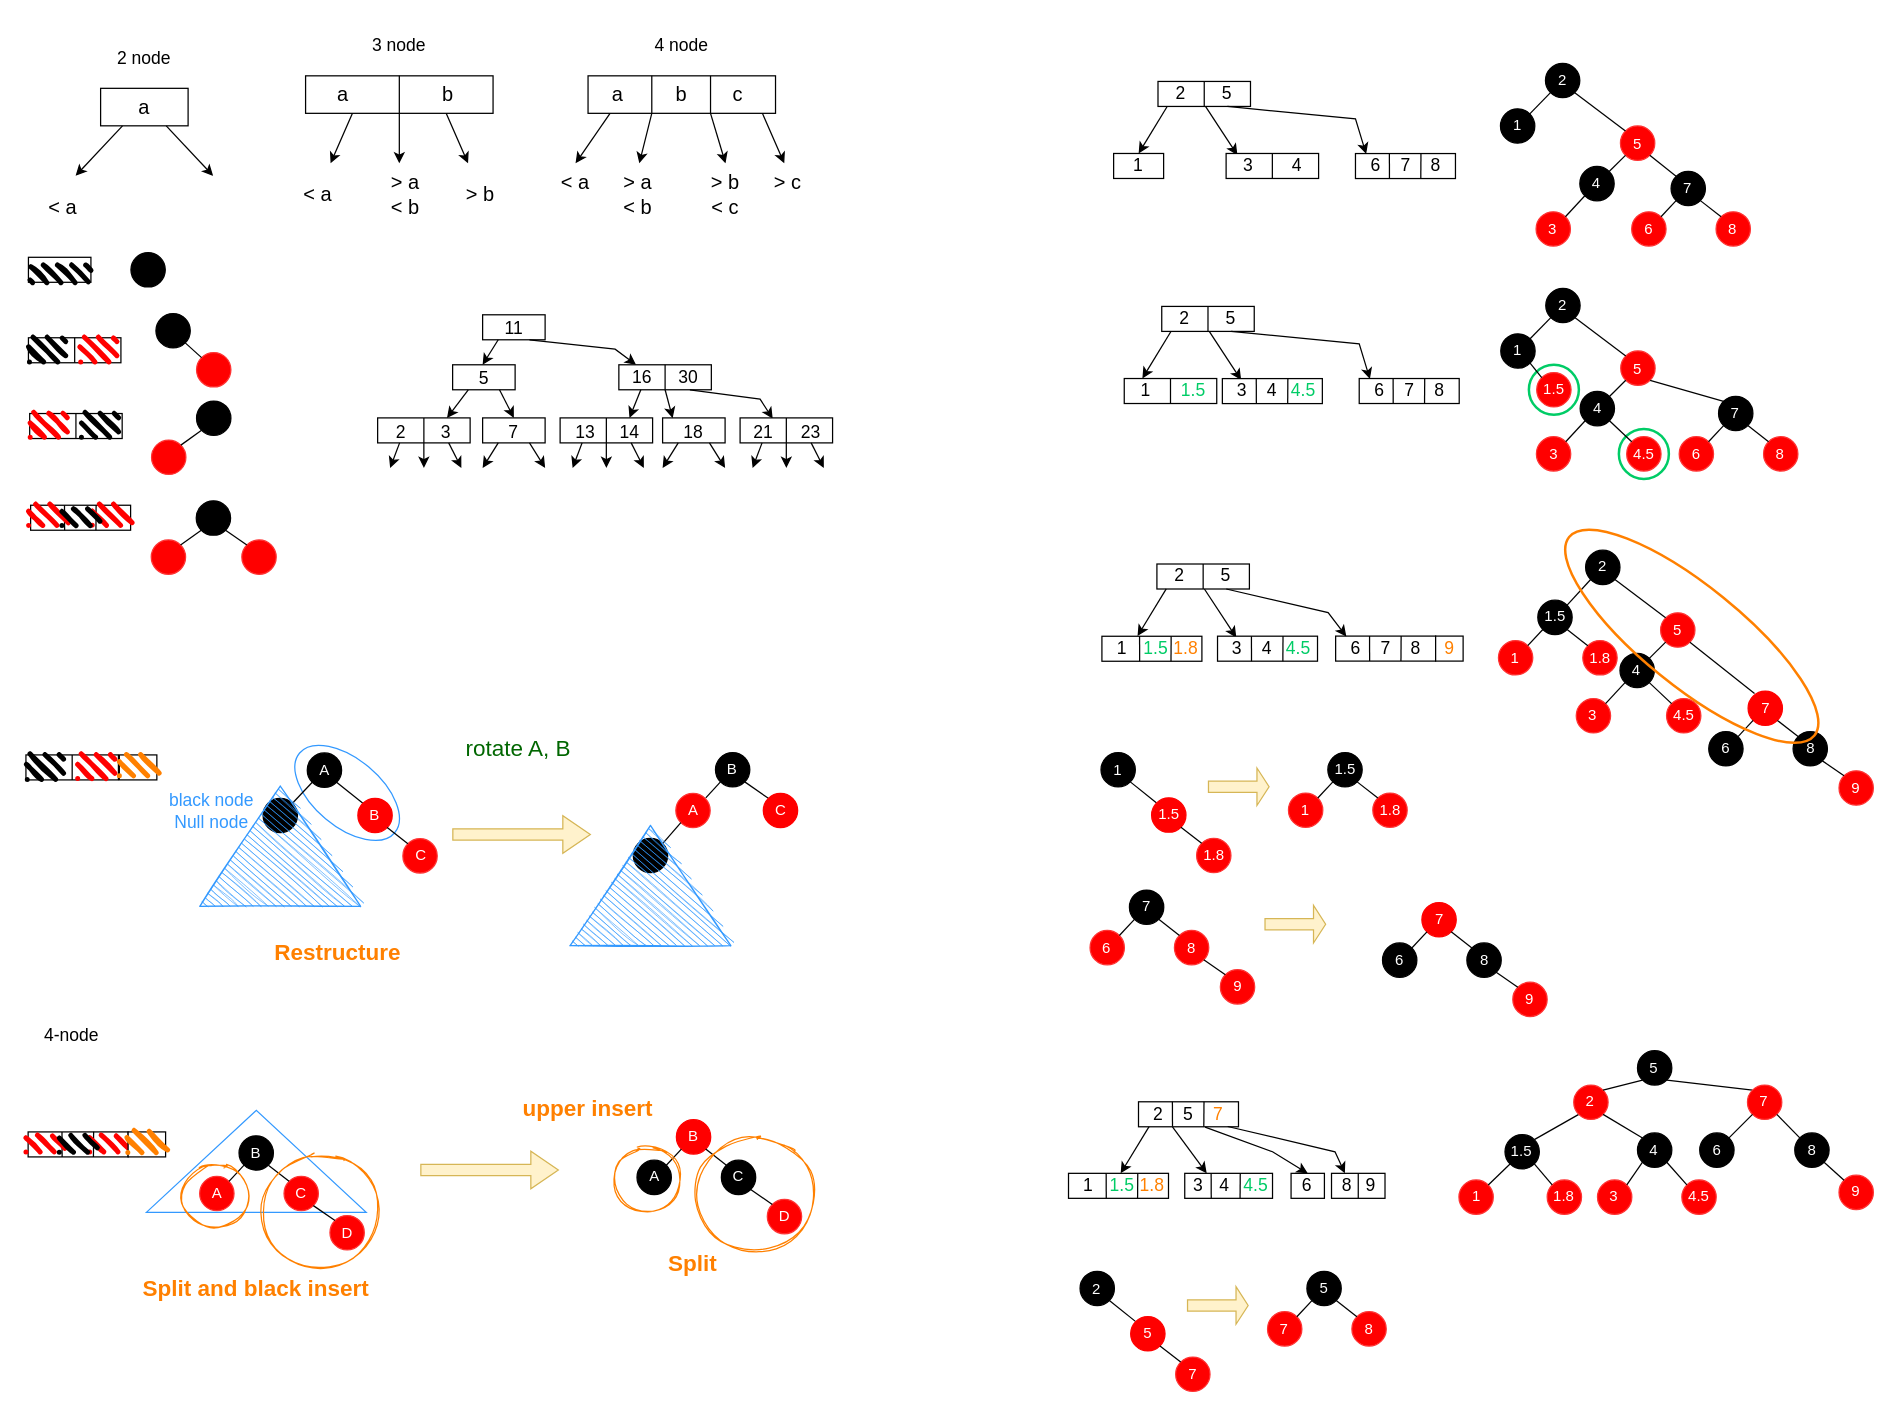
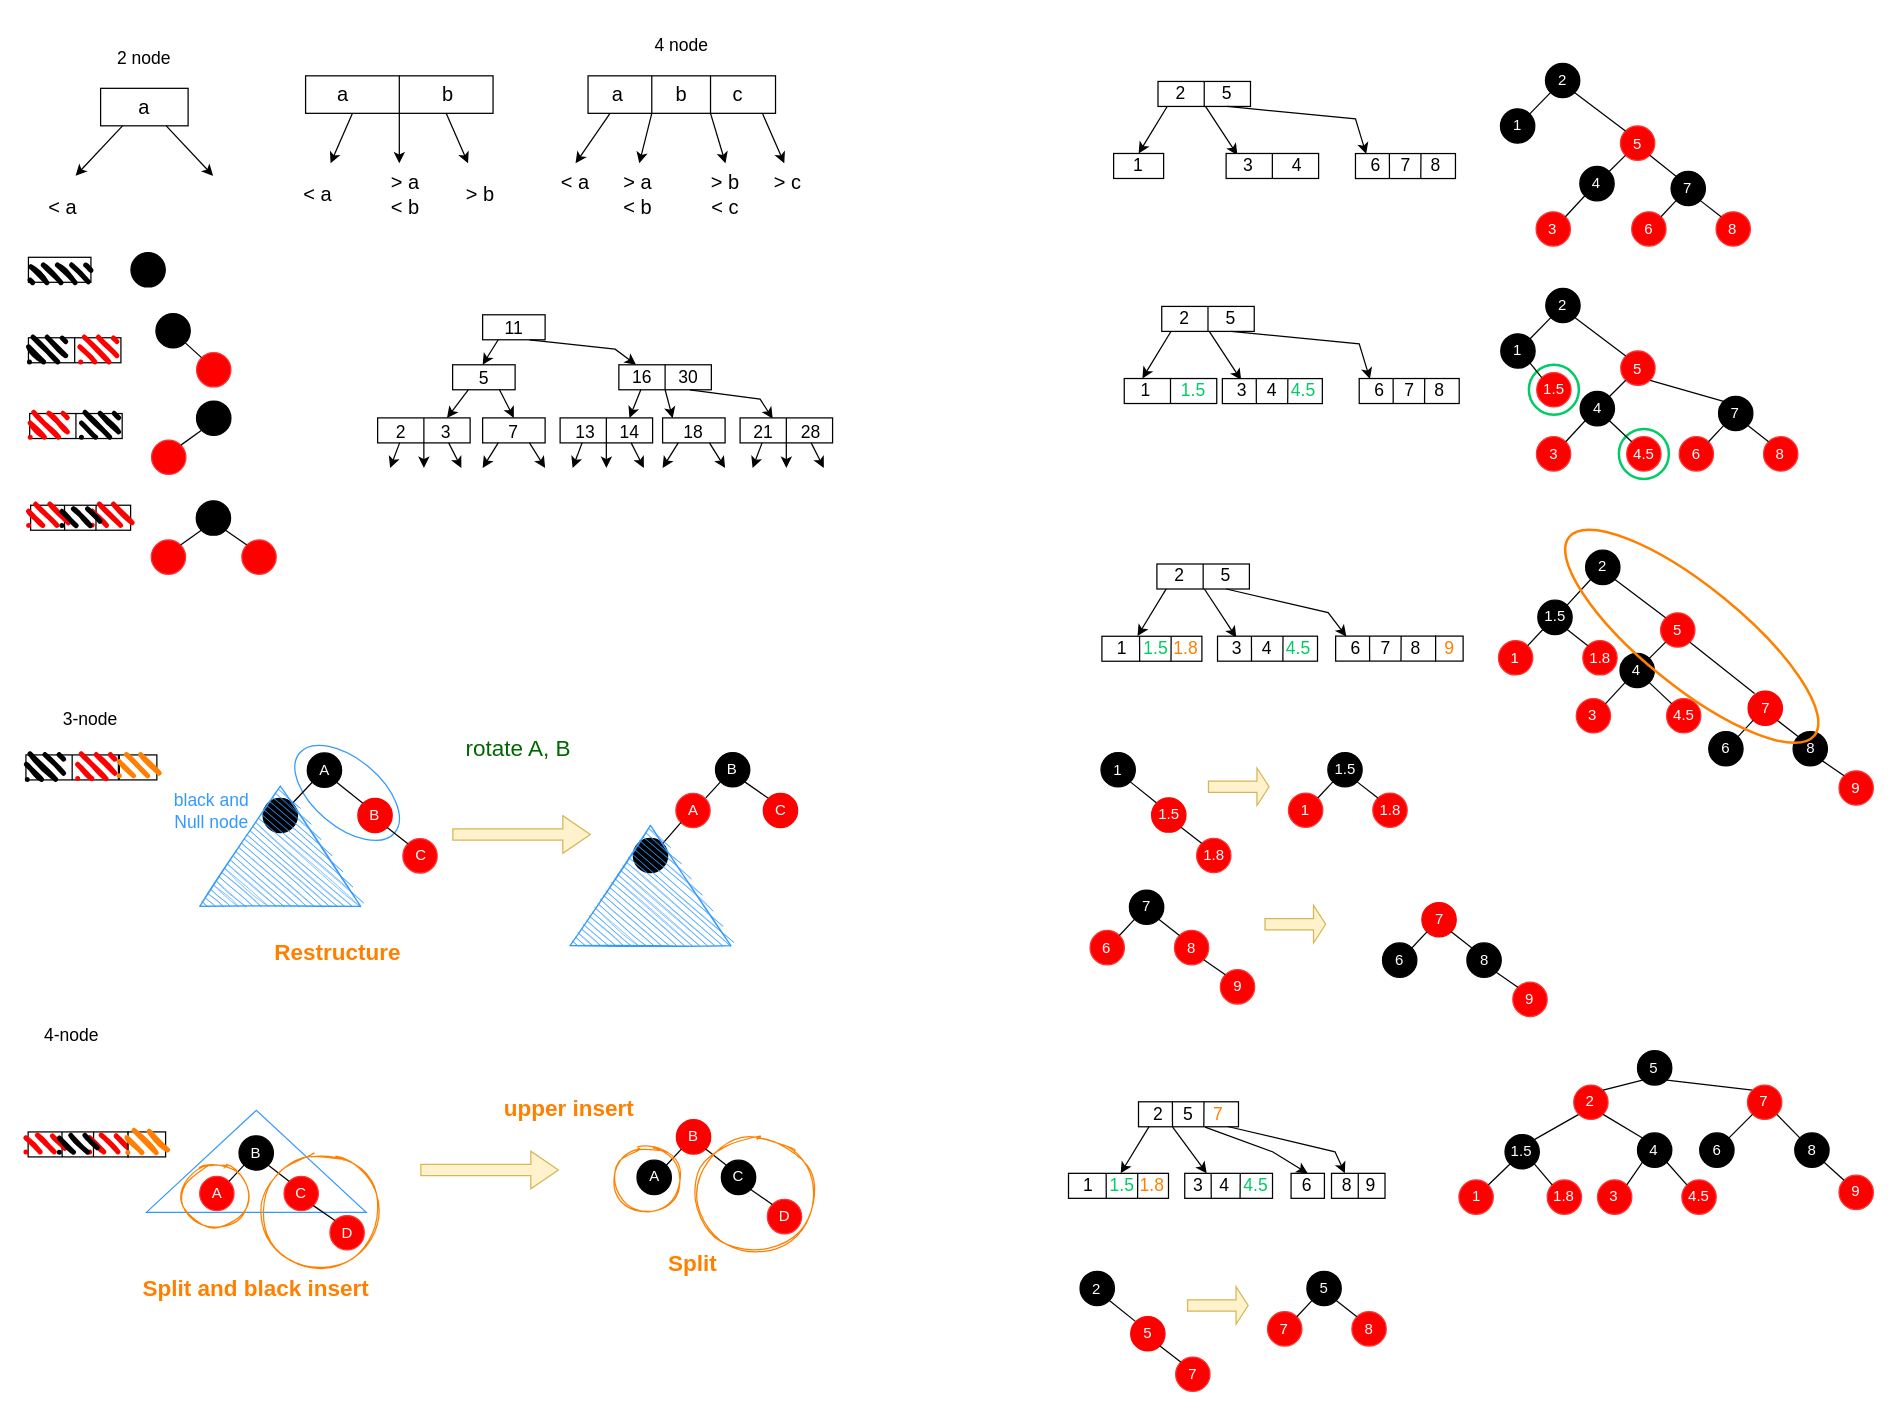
(399, 44) -> none
(811, 431) -> (811, 431)
none -> (91, 720)
(212, 811) -> (212, 811)
(588, 1109) -> (569, 1109)
